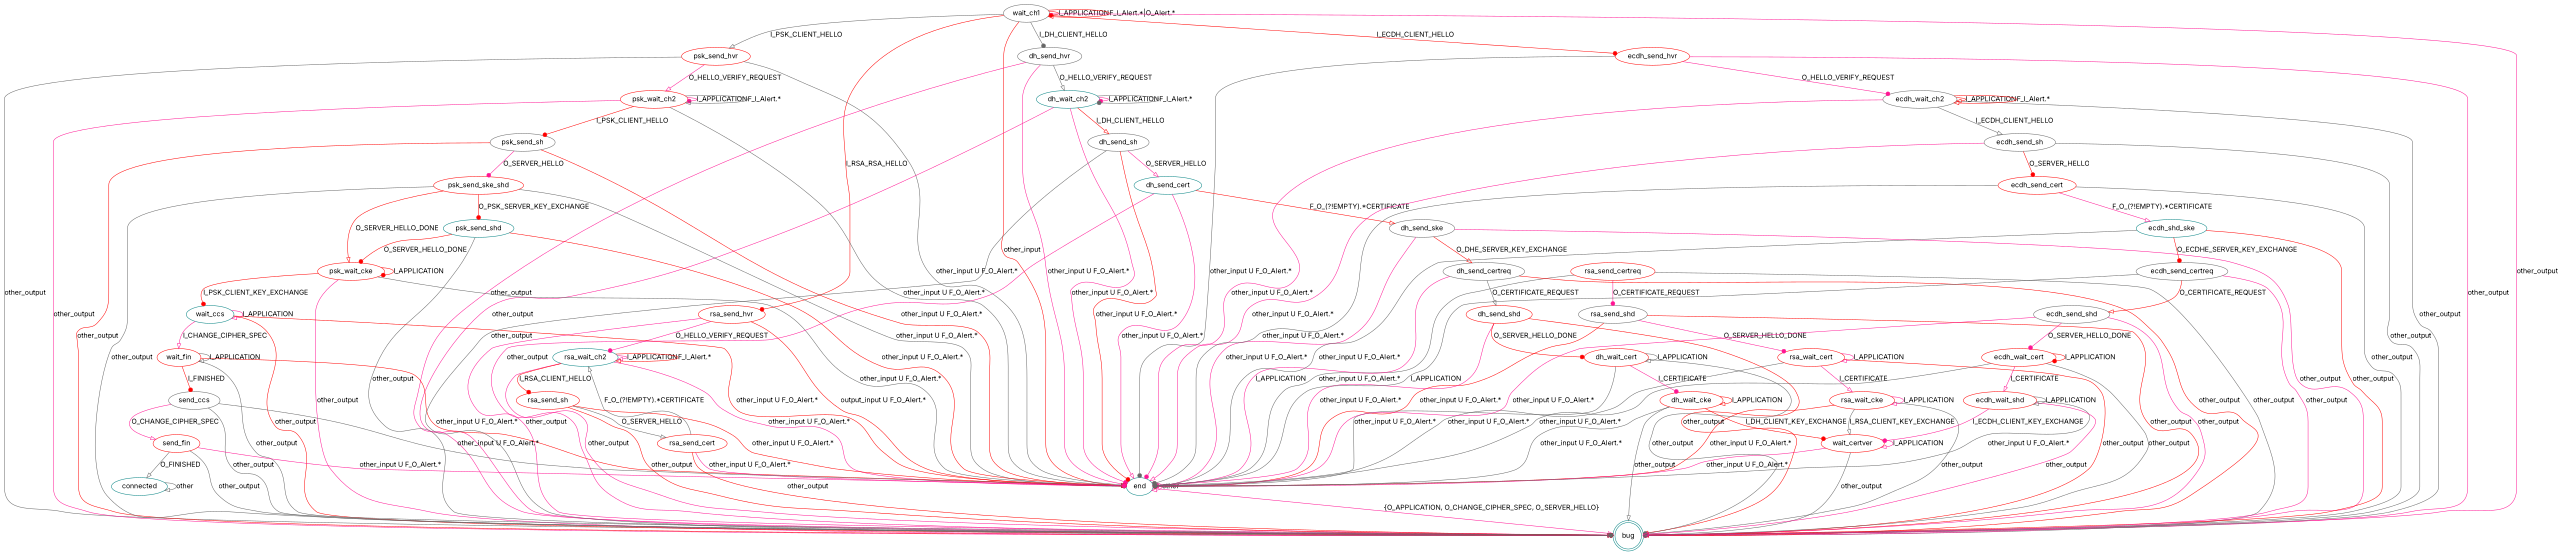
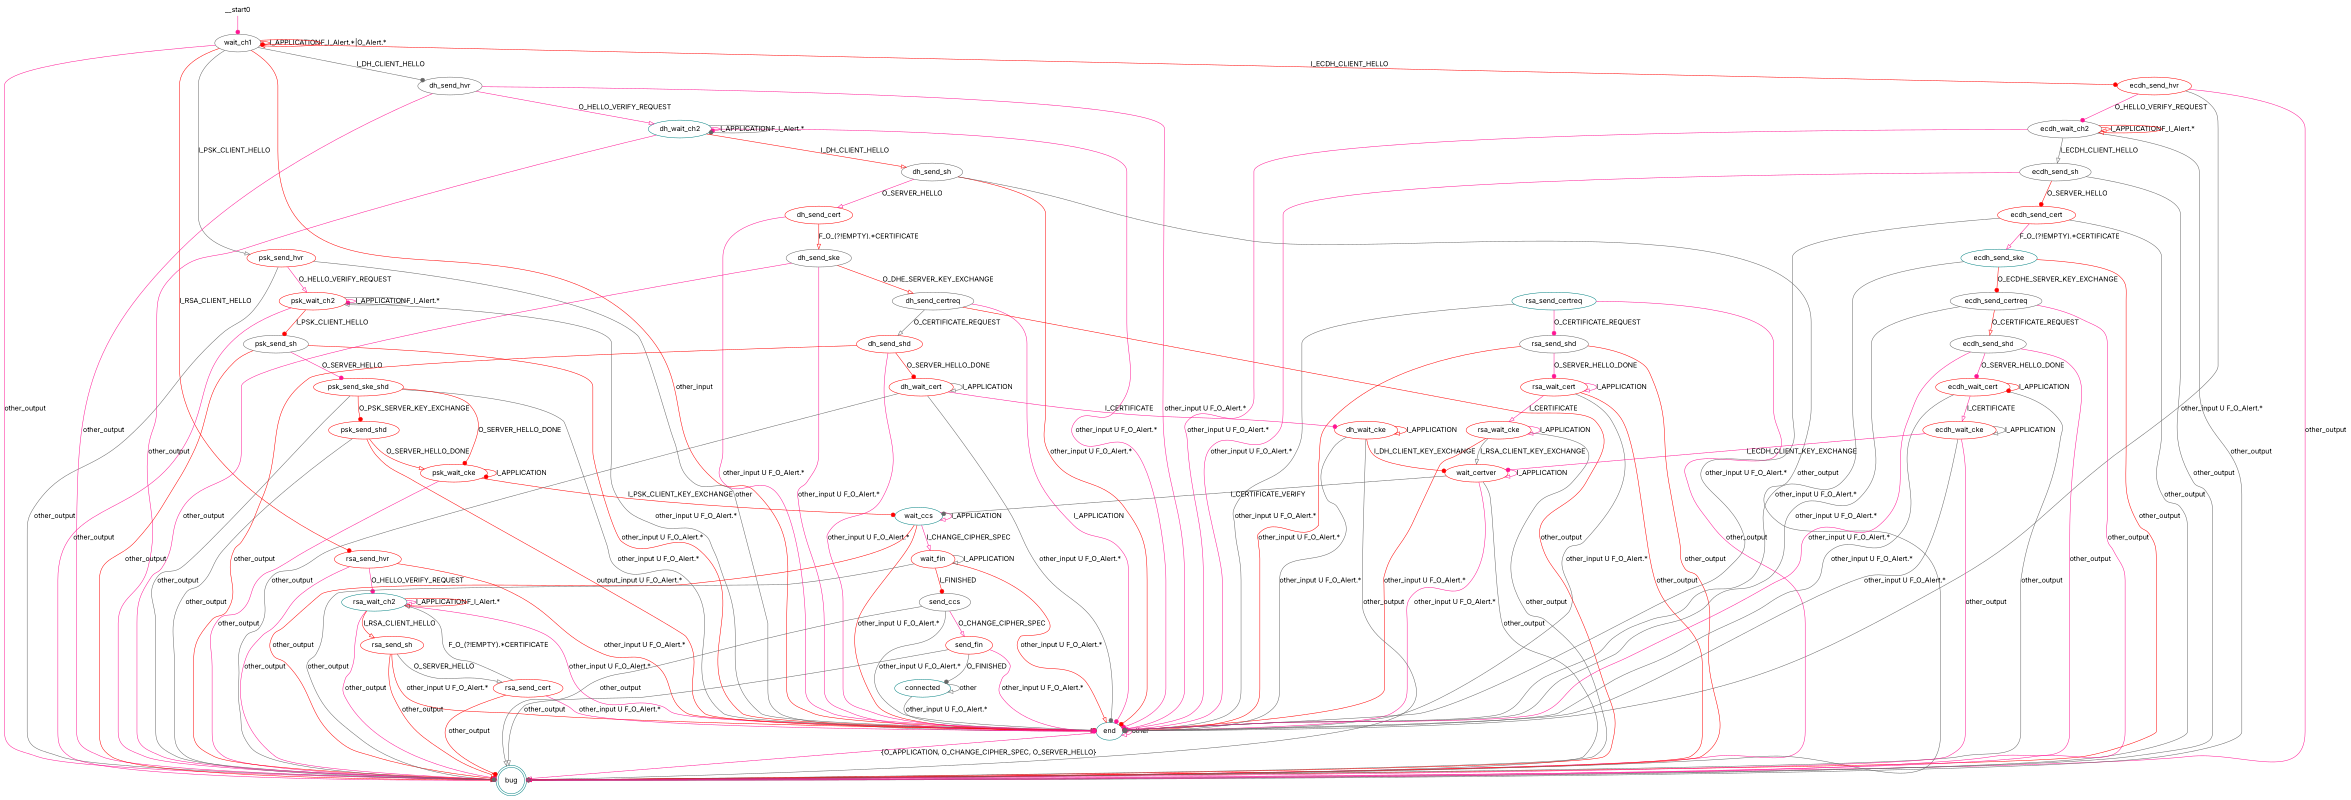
none -> (238, 10)
(1058, 76) -> (563, 107)
(877, 164) -> (216, 301)
(1168, 185) -> (819, 215)
(379, 206) -> (466, 402)
(479, 228) -> (364, 430)
(2172, 228) -> (1999, 258)
(405, 240) -> (392, 458)
(977, 271) -> (744, 495)
(1613, 271) -> (1554, 301)
(794, 320) -> (988, 727)
(923, 357) -> (640, 581)
(518, 379) -> (362, 624)
(1436, 379) -> (1836, 516)
(883, 400) -> (645, 645)
(2000, 400) -> (1959, 430)
(2267, 440) -> (1805, 718)
(160, 463) -> (963, 671)
none -> (1184, 496)
(652, 510) -> none
(874, 530) -> (688, 658)
